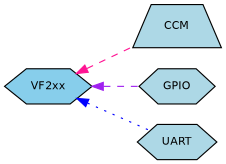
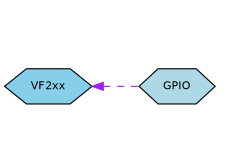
(177, 26) -> none
(177, 142) -> none
